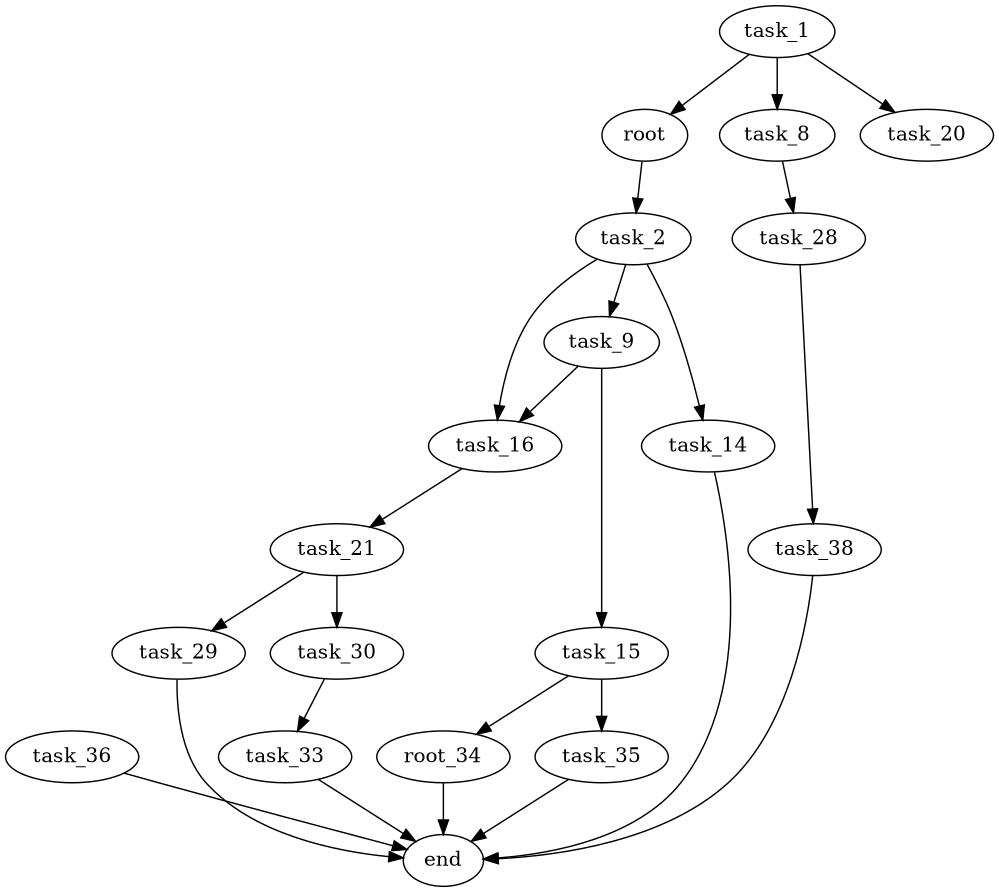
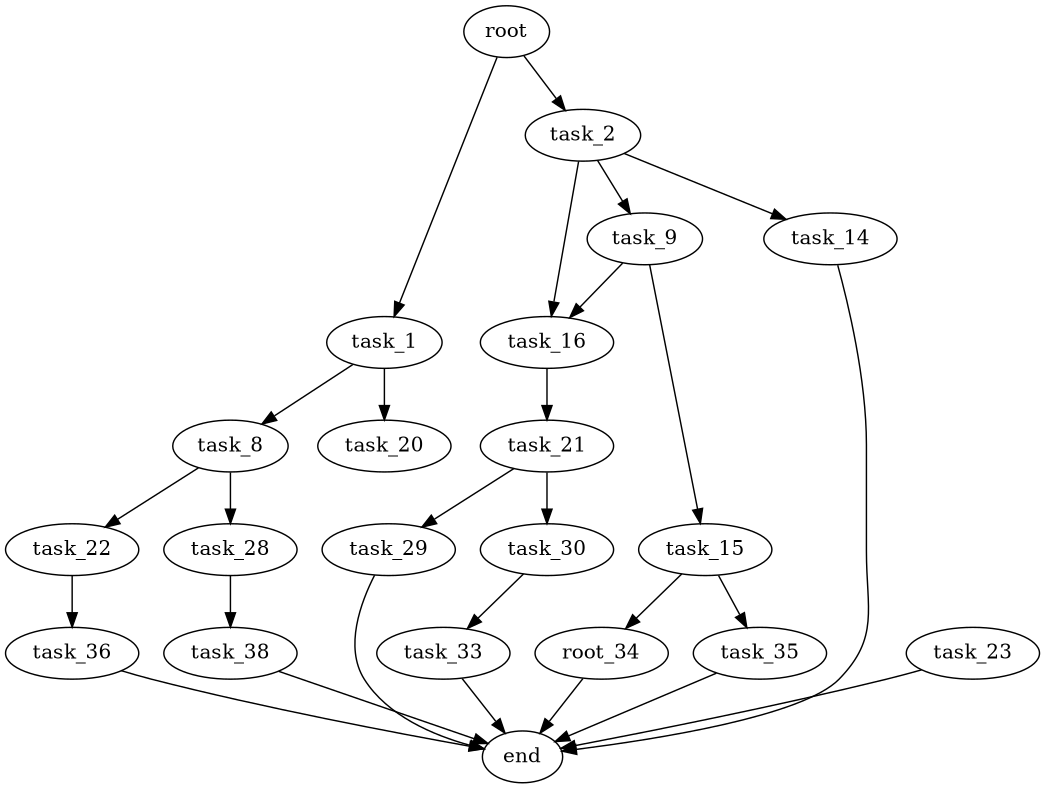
(716, 80) -> (448, 180)
none -> (72, 550)
none -> (973, 653)
